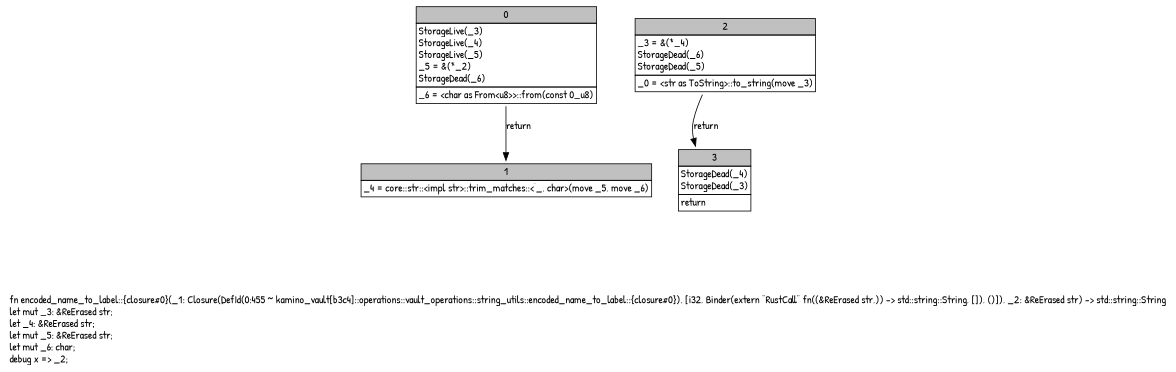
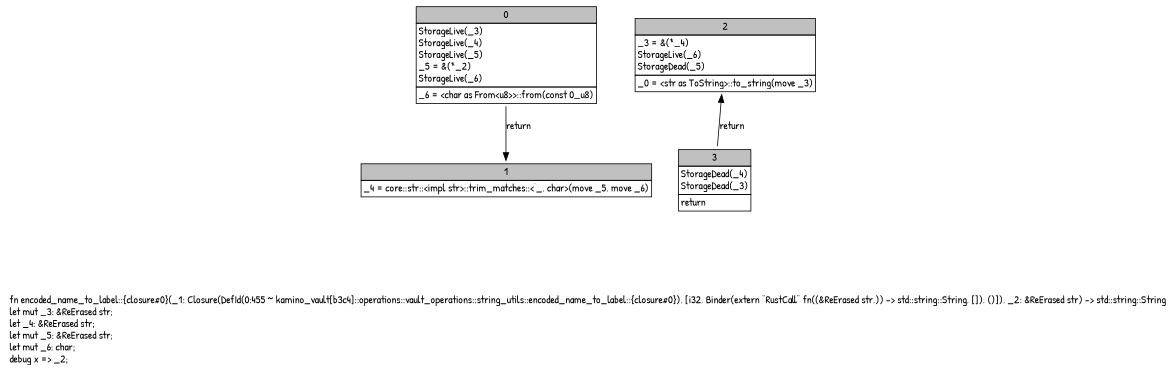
(671, 55) -> (670, 55)
(452, 78) -> (451, 78)
(695, 116) -> (719, 124)
